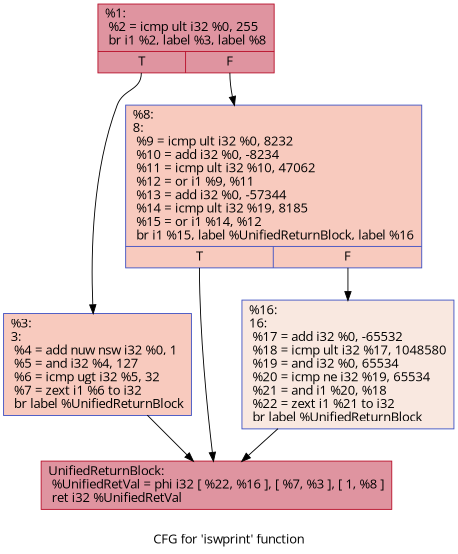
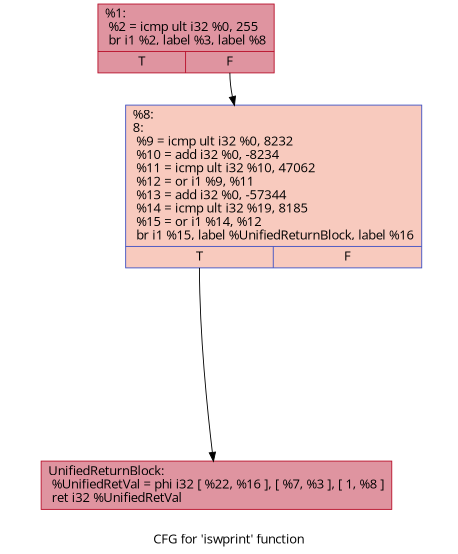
(97, 364) -> none
(348, 364) -> none
